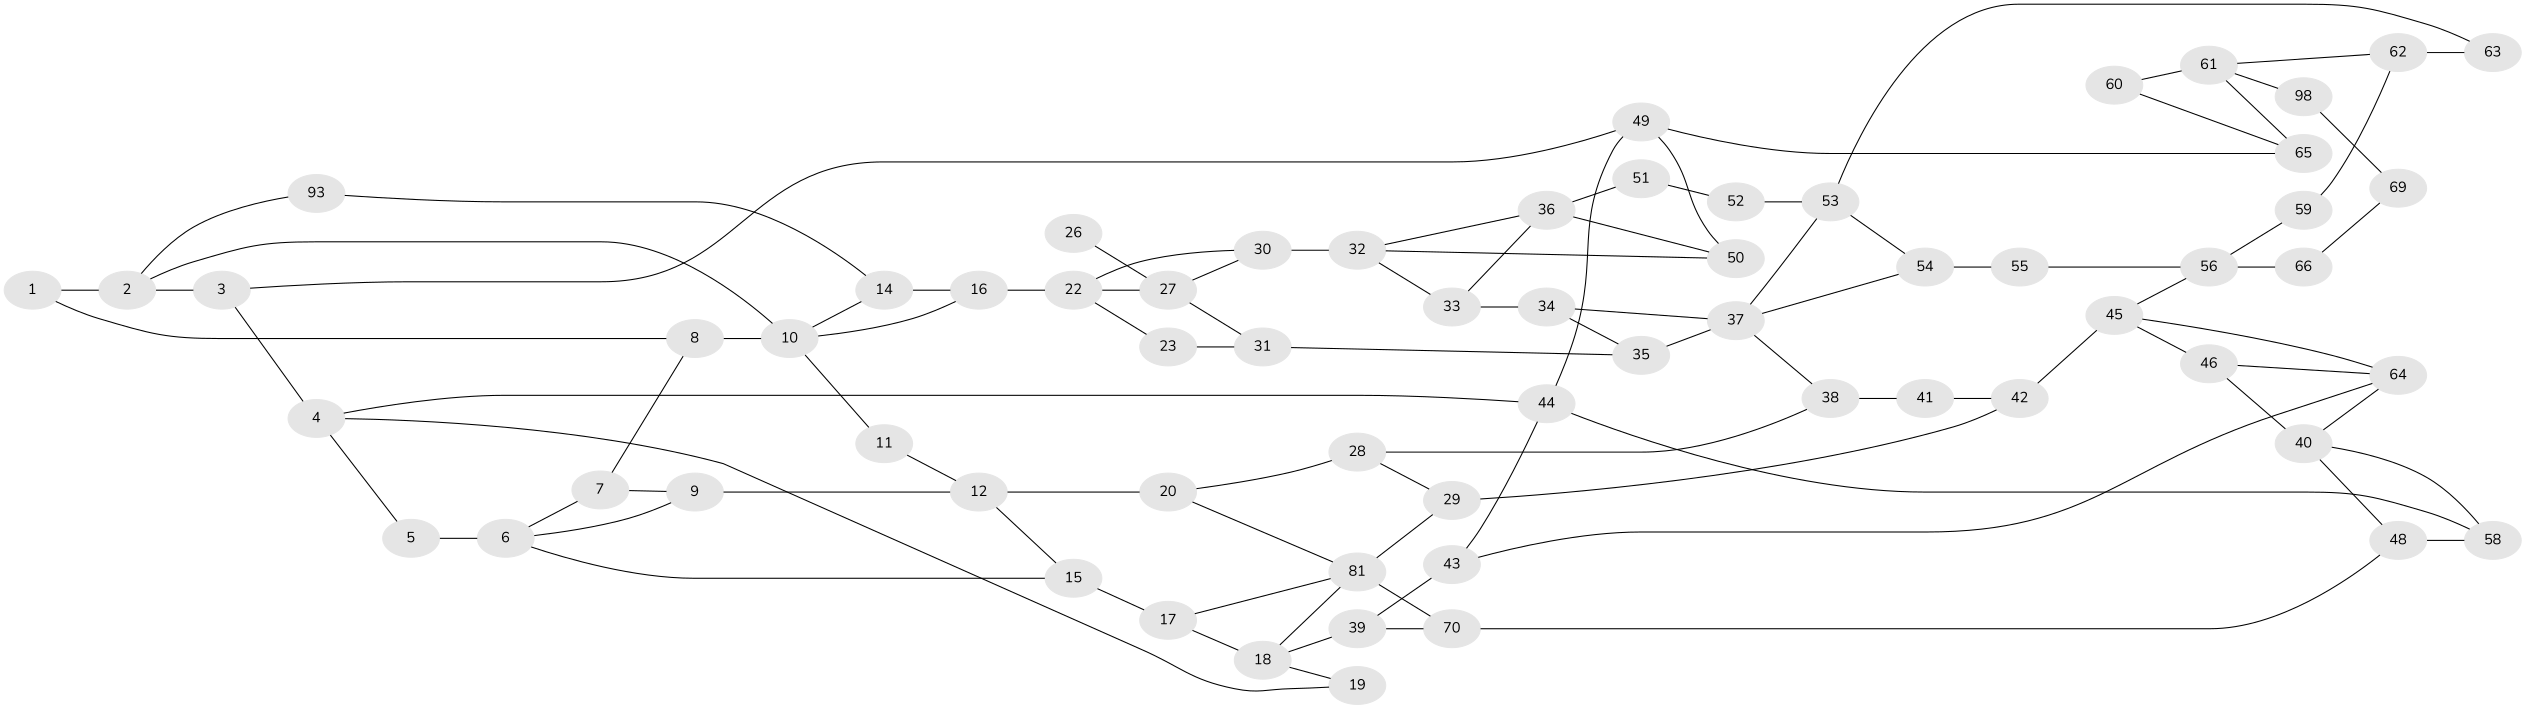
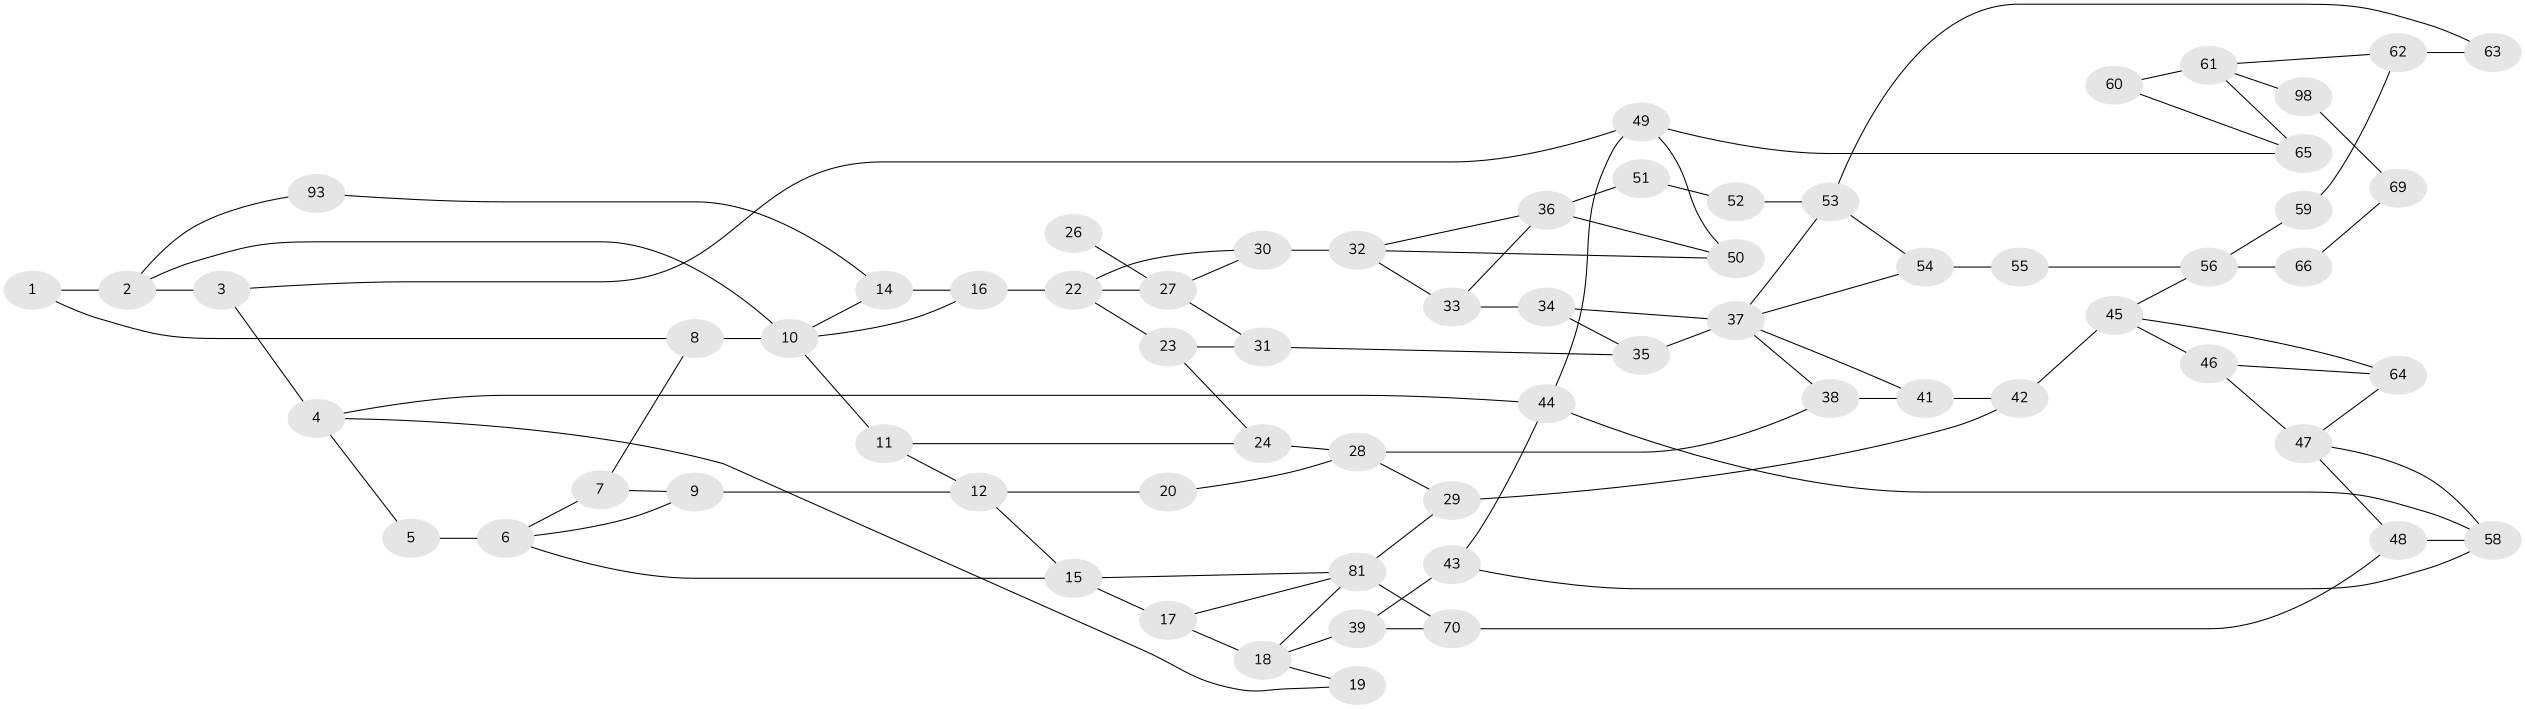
none -> (1831, 359)
none -> (1263, 444)
(2304, 444) -> (2304, 444)
(1938, 531) -> (1977, 589)
(1263, 532) -> (1215, 575)
